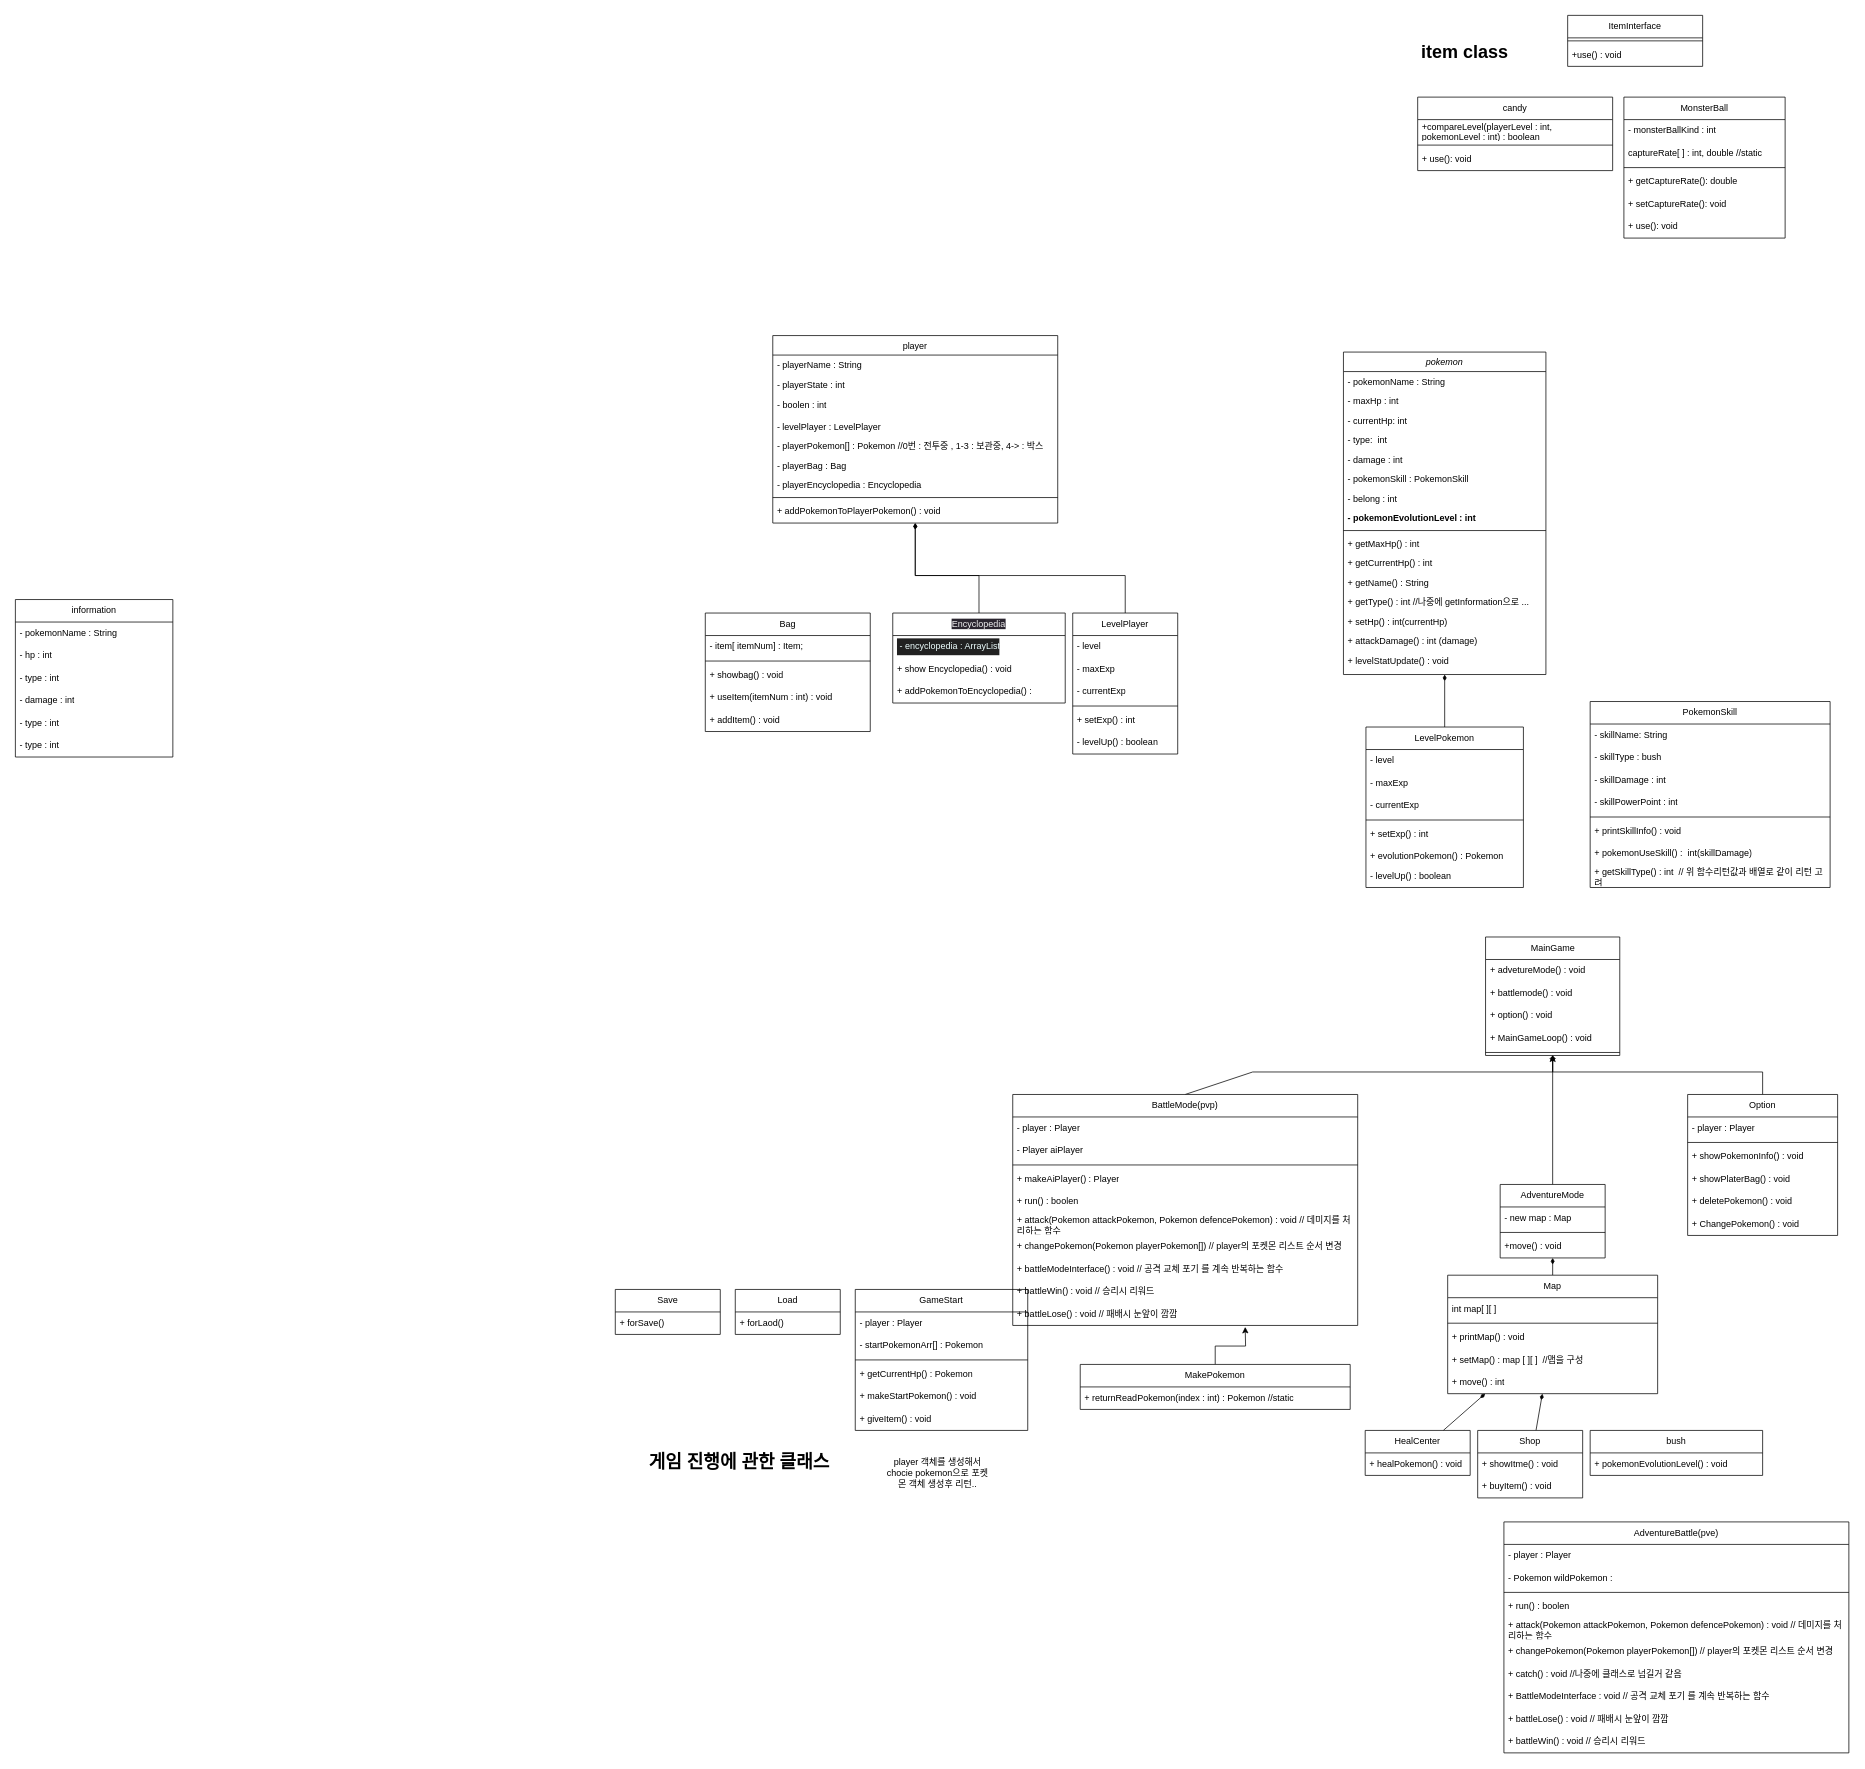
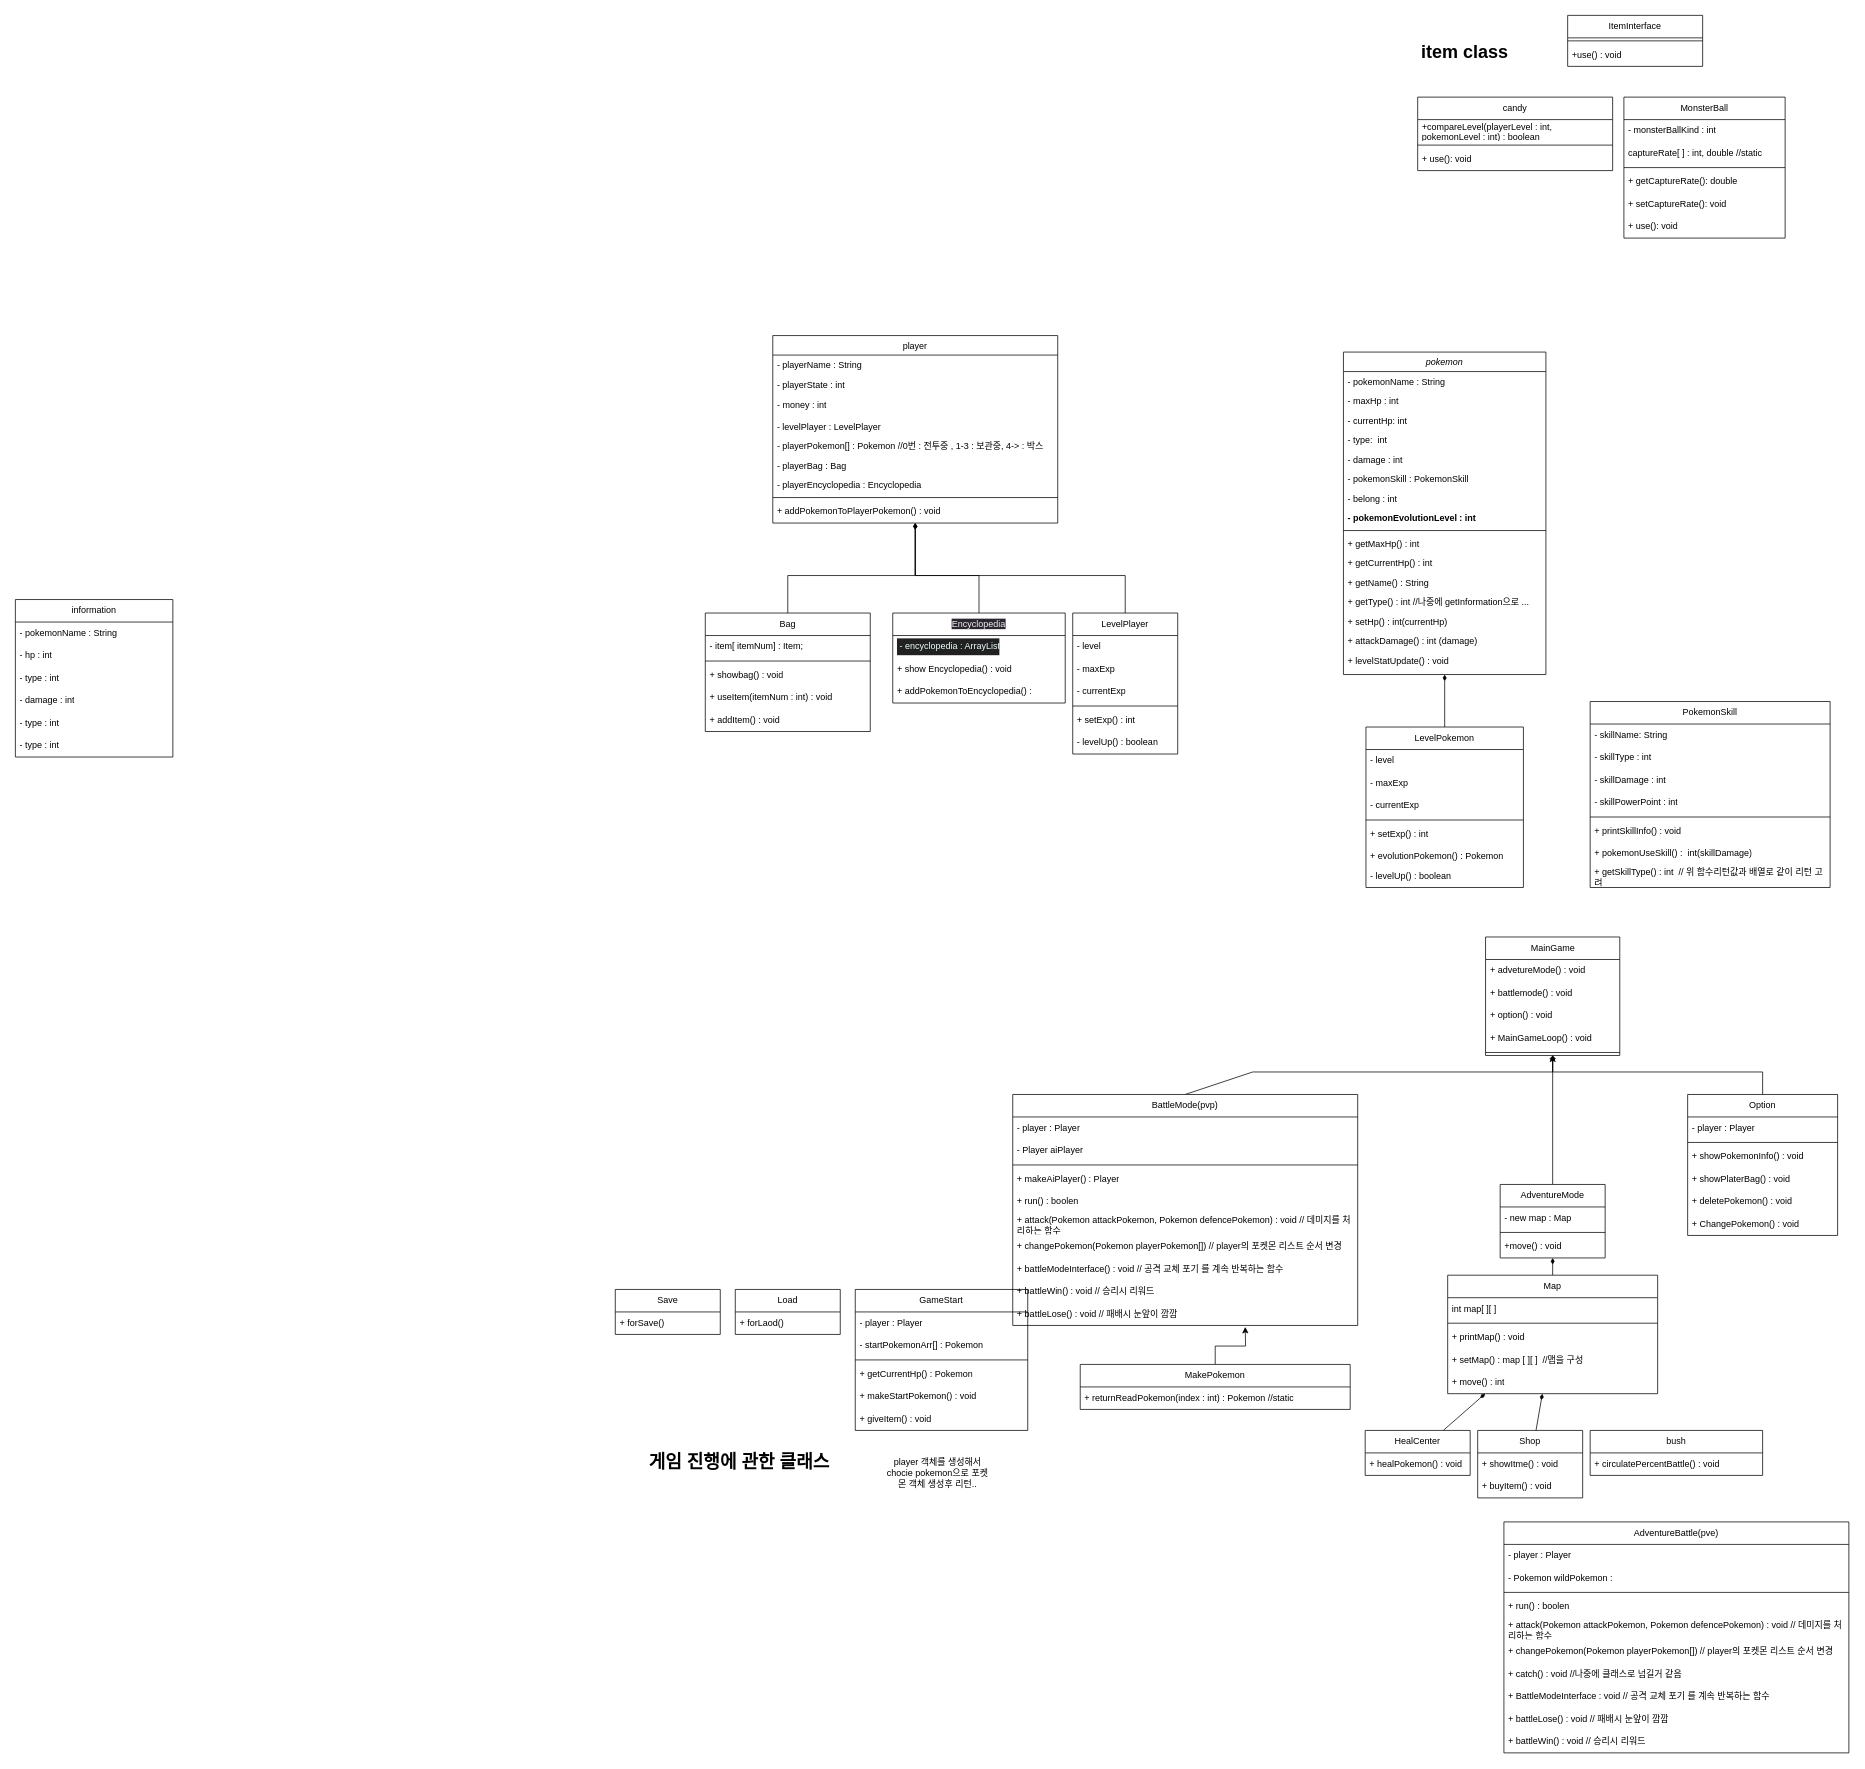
(806, 405) -> (804, 405)
none -> (832, 576)
(1632, 758) -> (1628, 758)
(1666, 1464) -> (1669, 1464)
